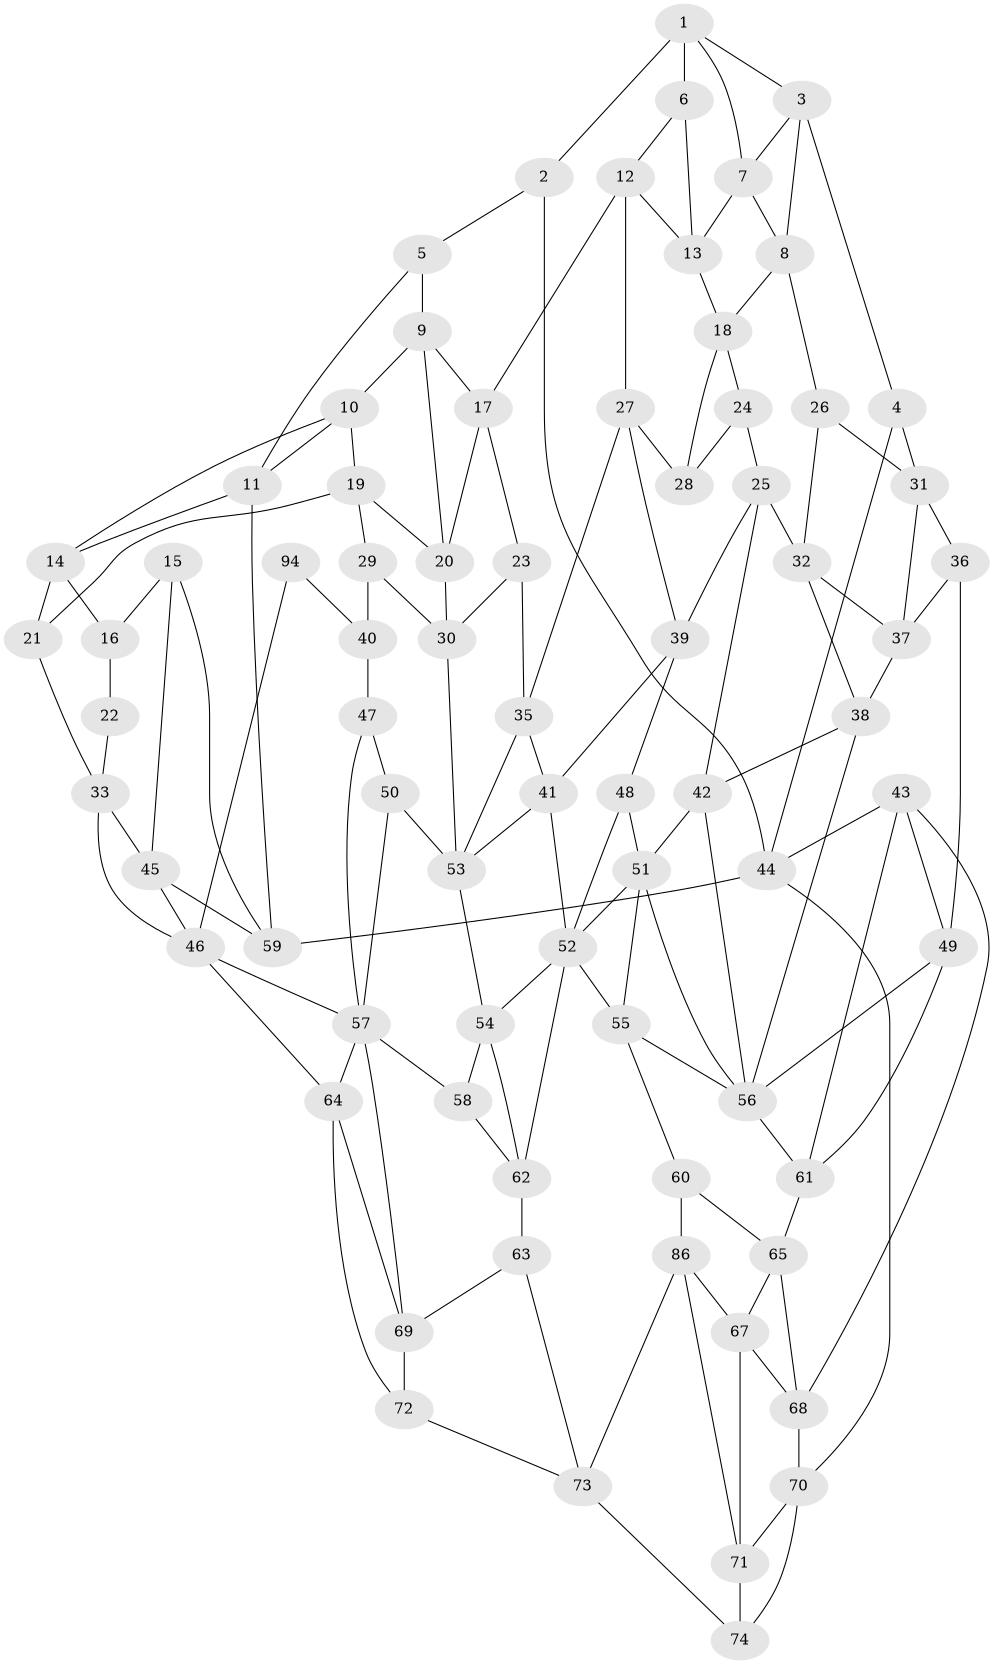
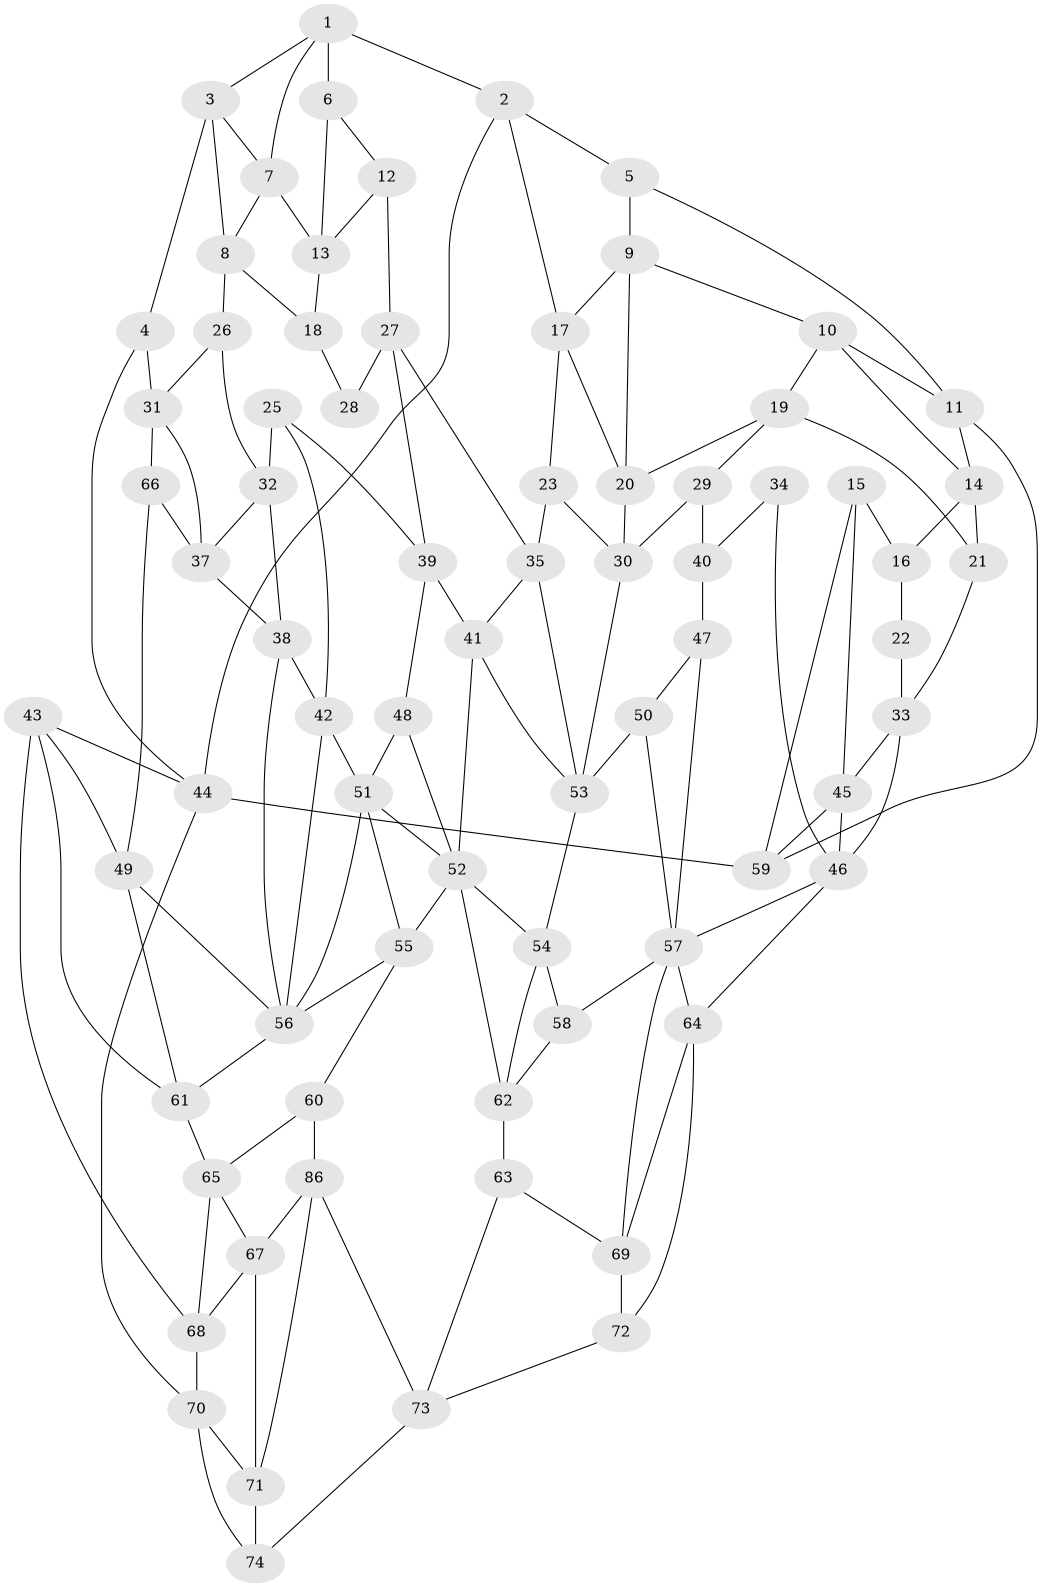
(554, 293) -> (533, 216)
(743, 409) -> none
(291, 563) -> (780, 486)
(960, 563) -> (151, 486)
